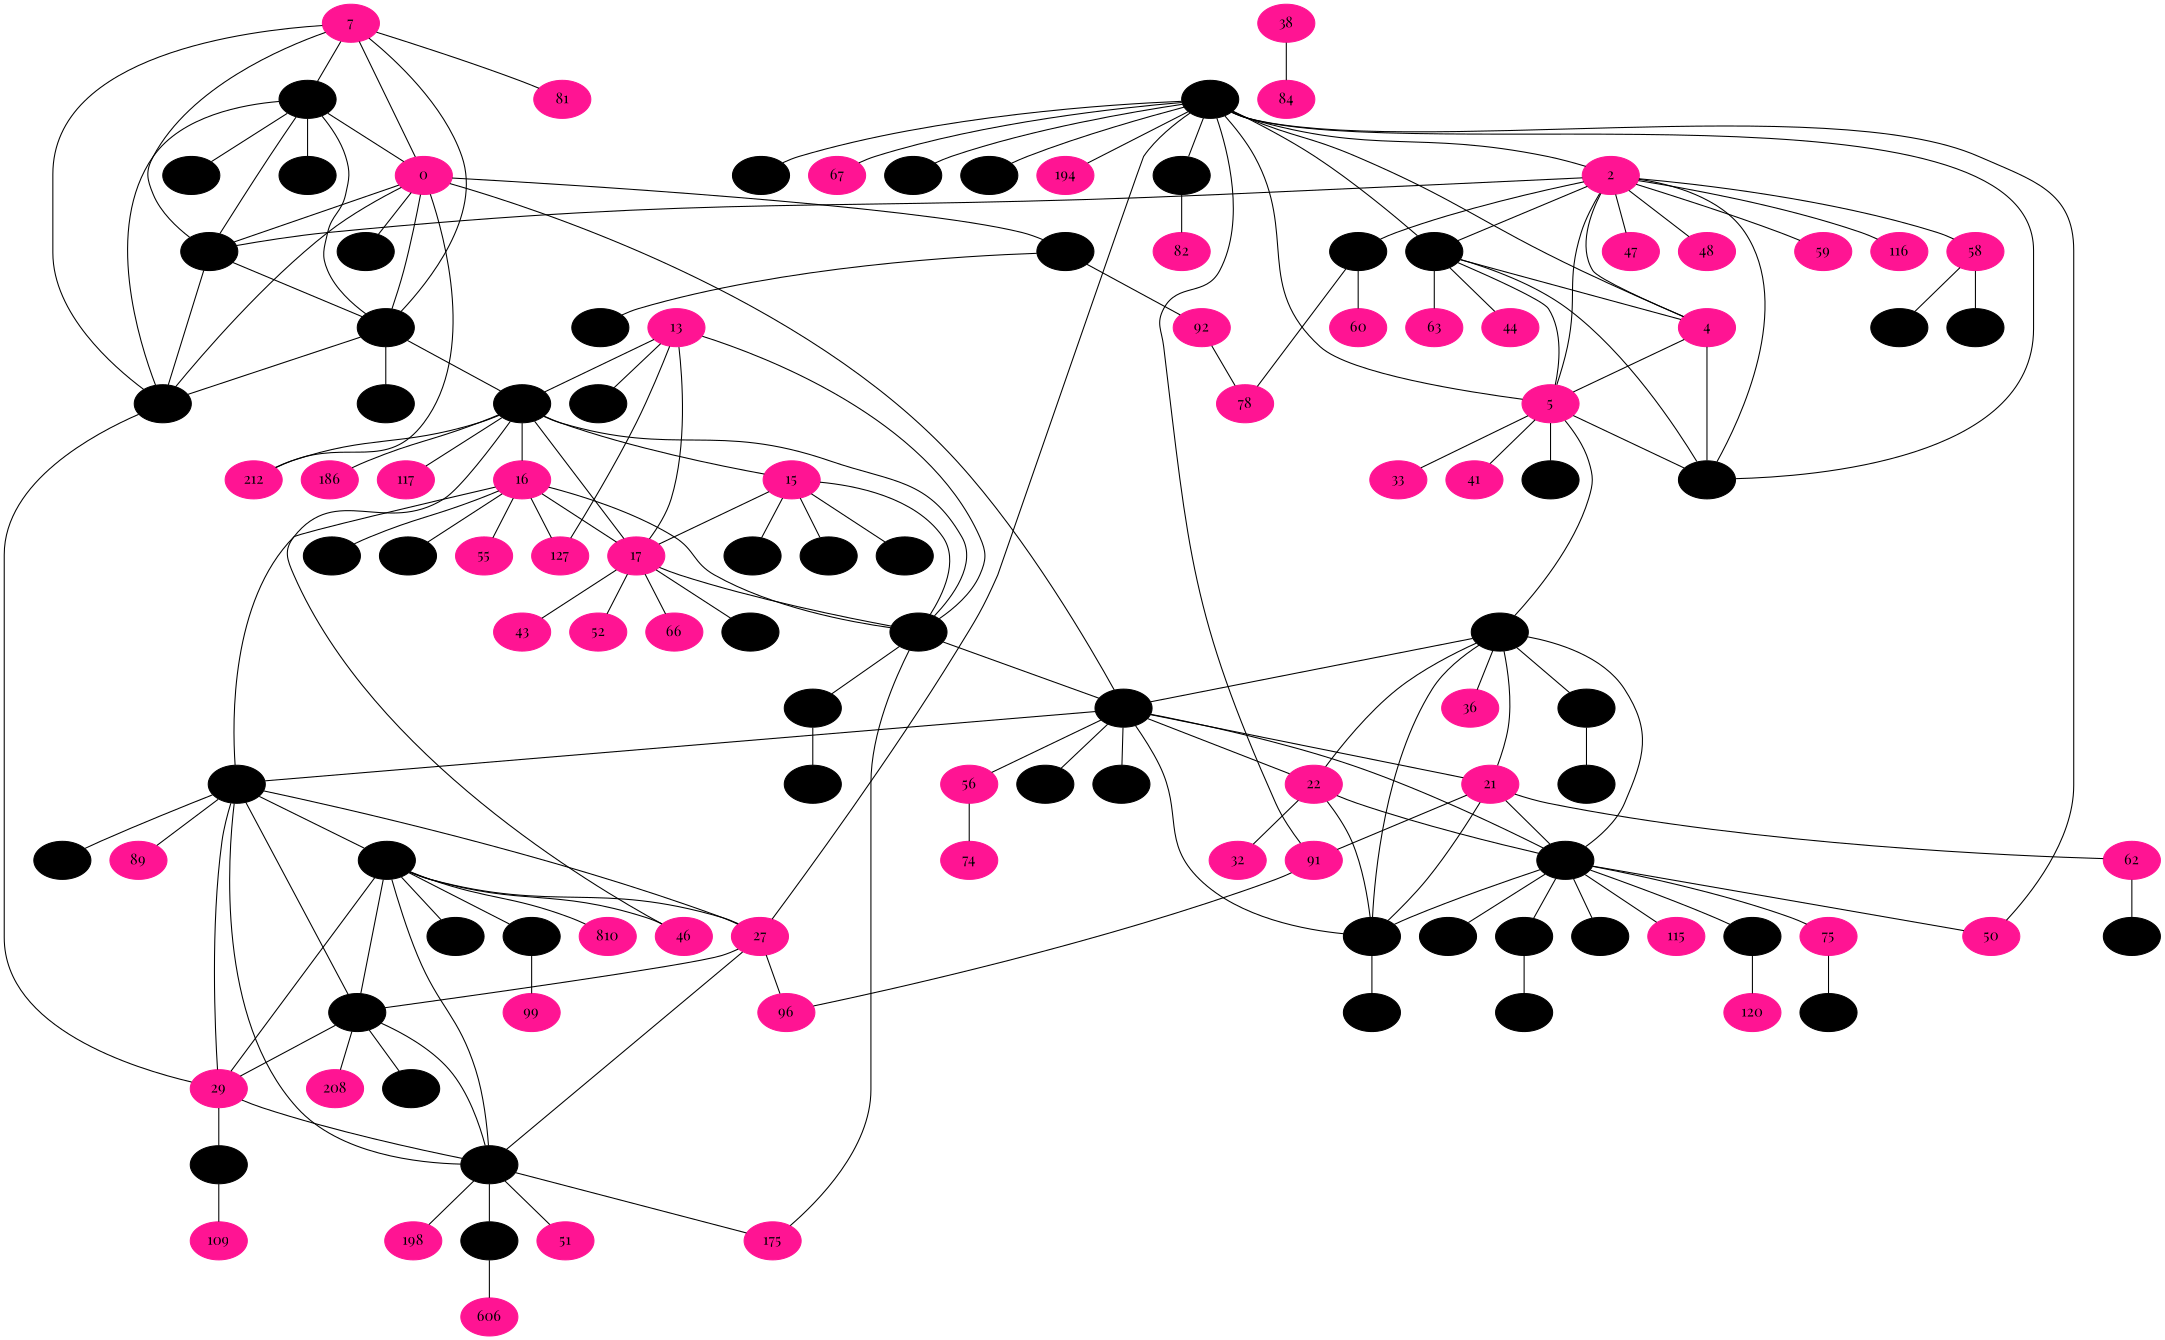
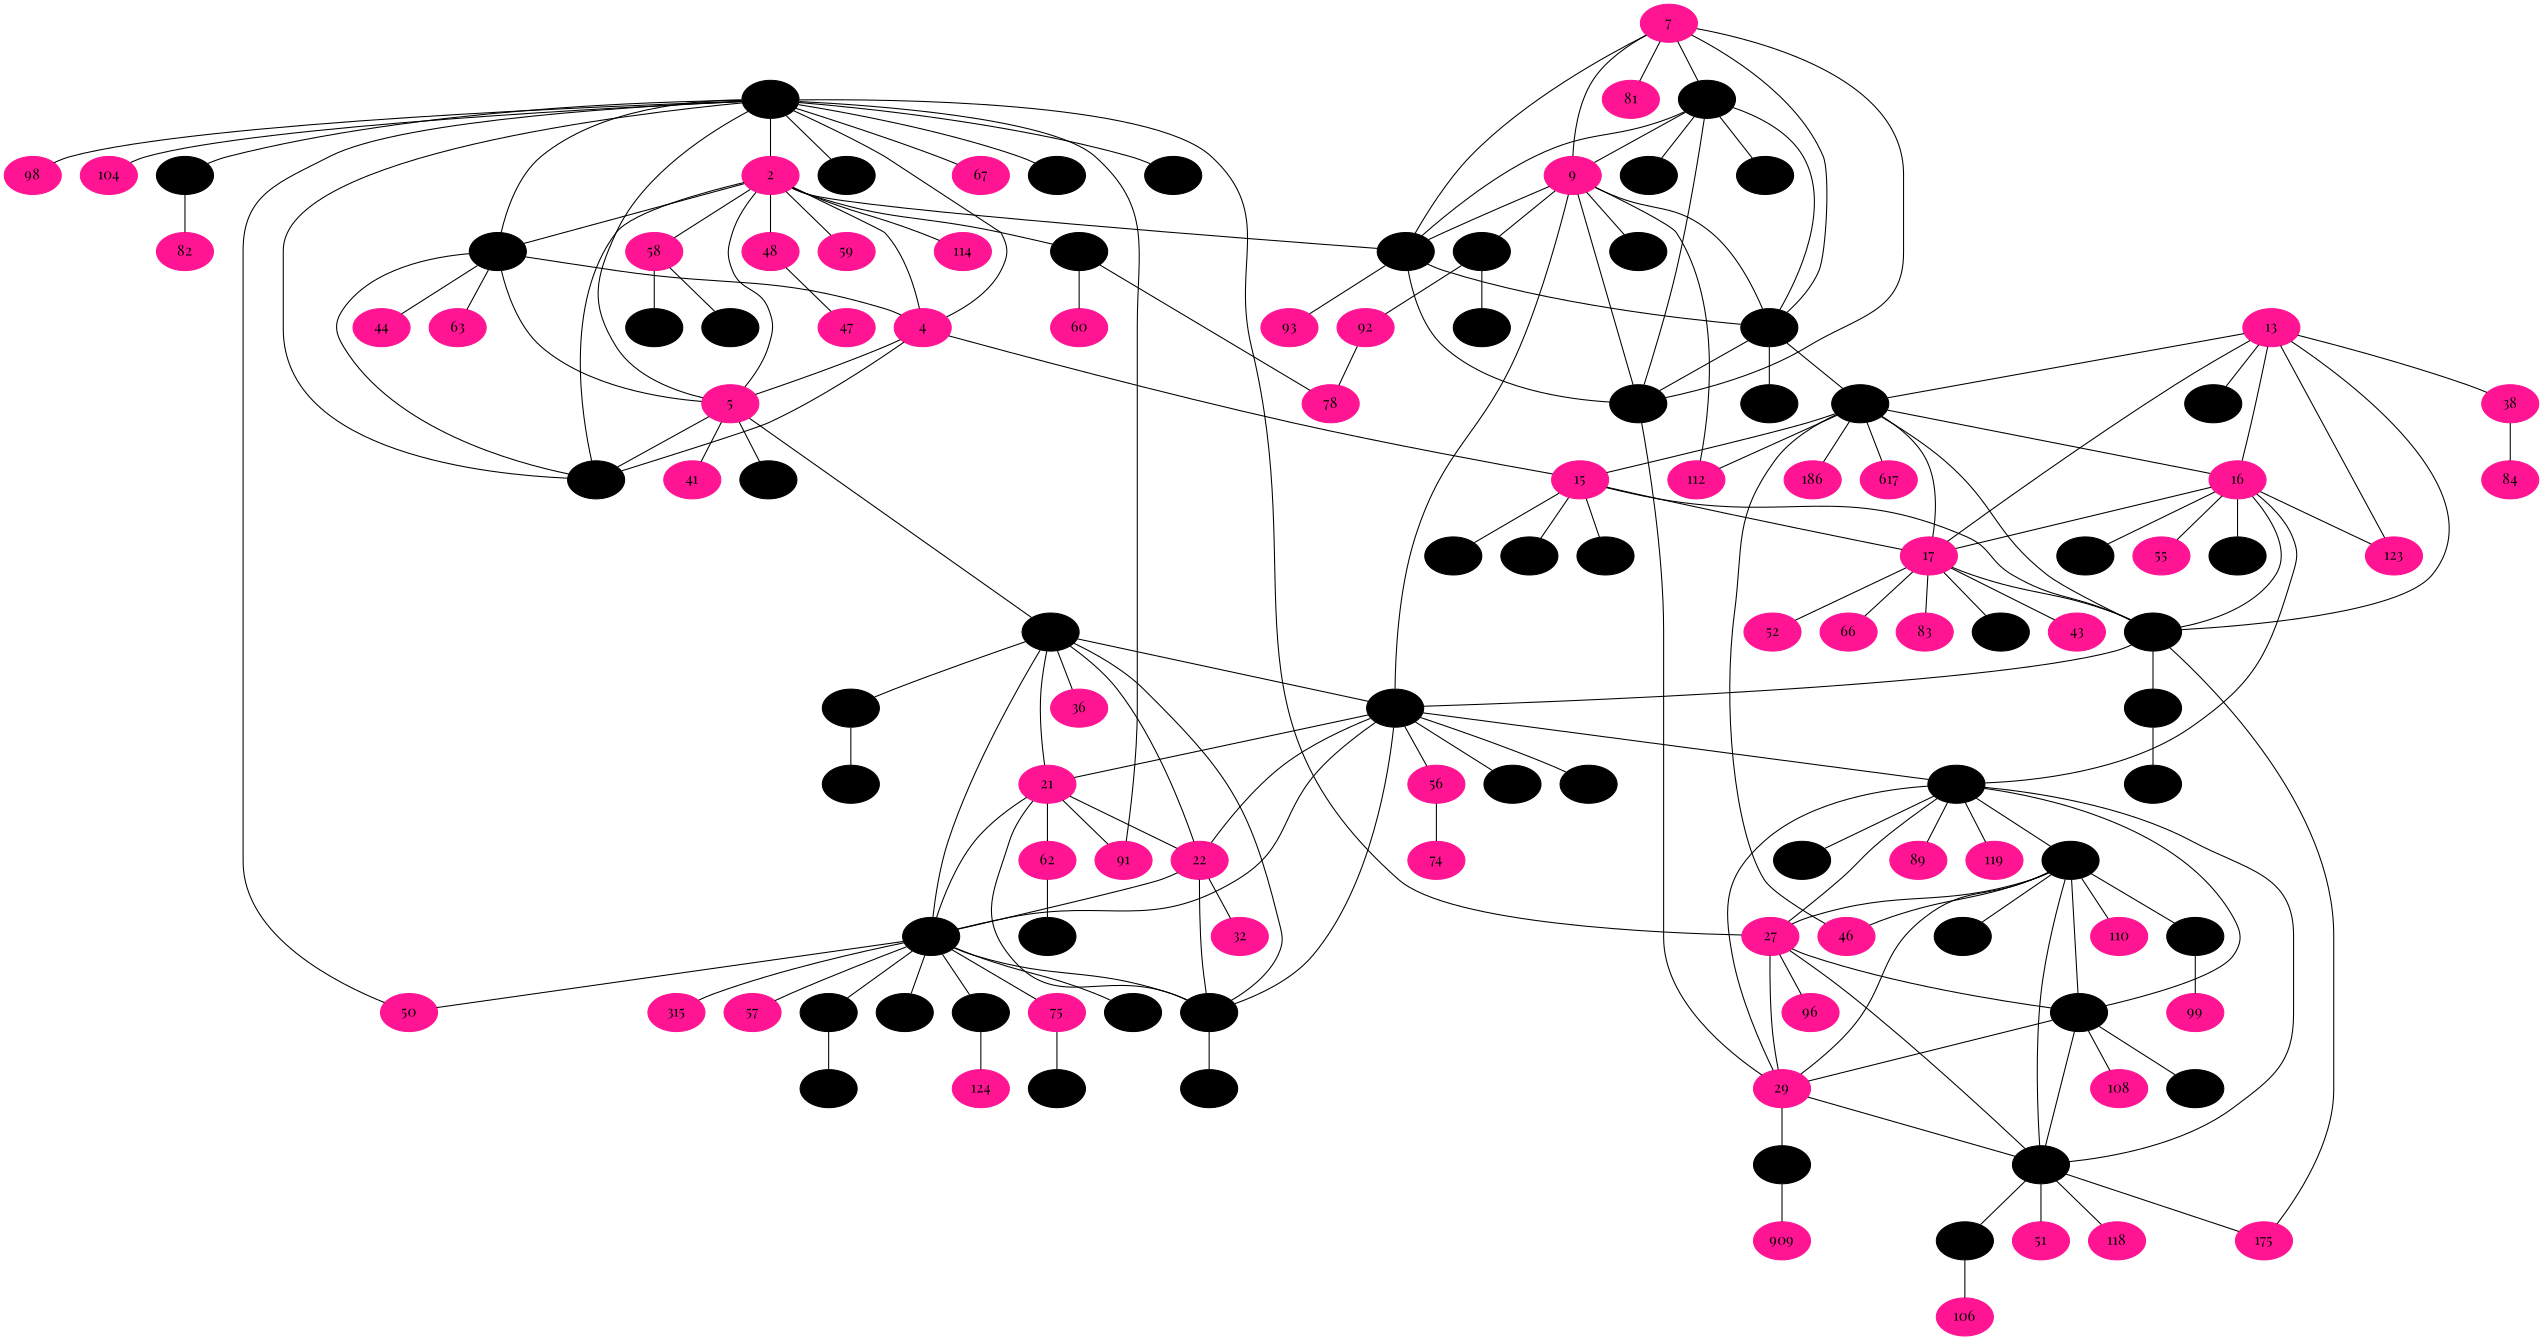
none -> (33, 175)
(424, 175) -> (1573, 175)
(1065, 175) -> (109, 175)
(1621, 214) -> (801, 282)
(1899, 252) -> (963, 252)
none -> (1289, 328)
none -> (2393, 361)
none -> (2256, 404)
none -> (1249, 413)
(254, 480) -> (1696, 480)
(406, 480) -> (1889, 480)
(1398, 480) -> none
(560, 556) -> (2394, 556)
none -> (1925, 632)
none -> (1121, 821)
none -> (1994, 860)
(608, 936) -> (2119, 936)
(1676, 936) -> (676, 1013)
(1055, 948) -> none
none -> (753, 1013)
(1752, 1013) -> (981, 1089)
none -> (1771, 1013)
(335, 1089) -> (2119, 1089)
(219, 1241) -> (1782, 1241)
(413, 1241) -> (2117, 1241)
(489, 1317) -> (1965, 1317)
